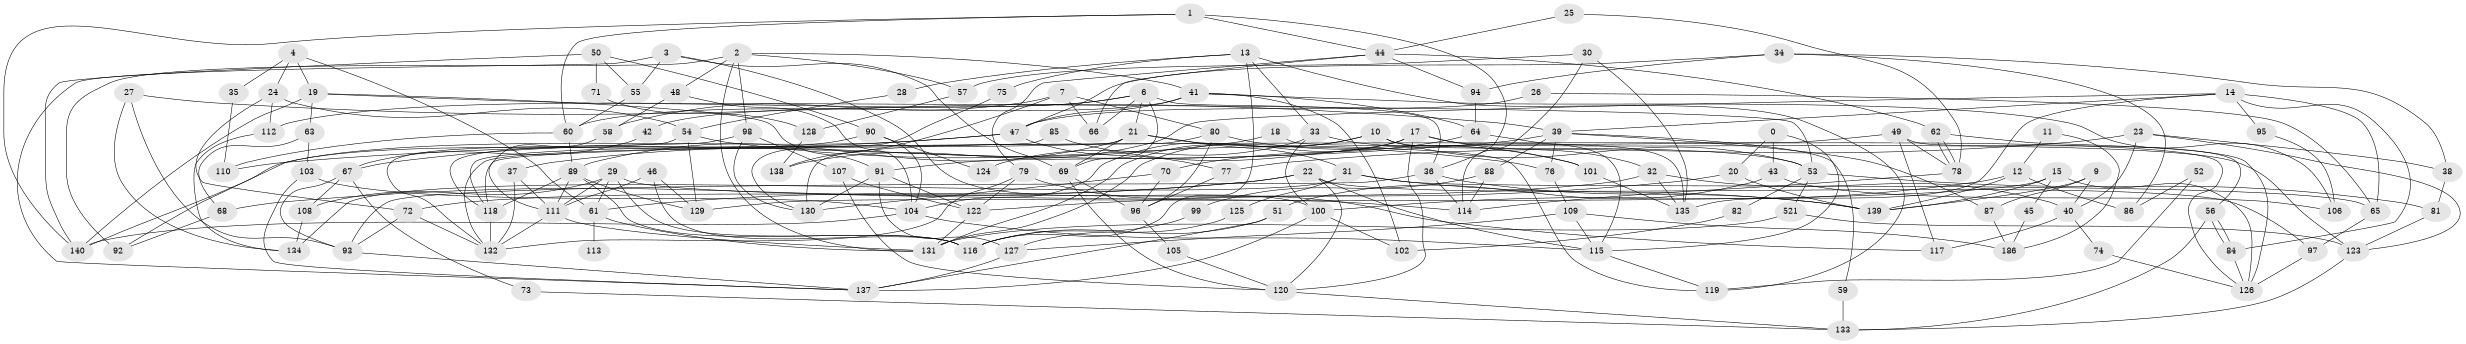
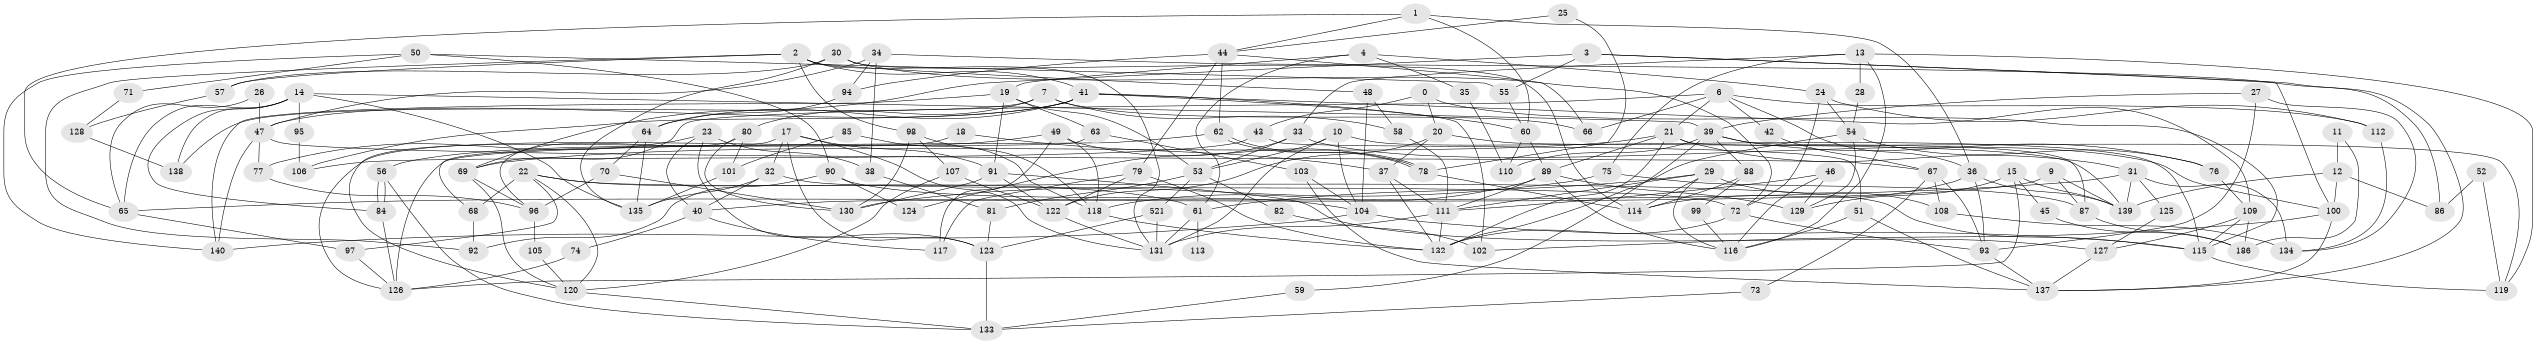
(483, 31) -> (629, 27)
none -> (1445, 78)
none -> (1665, 115)
none -> (1411, 152)
none -> (1837, 186)
